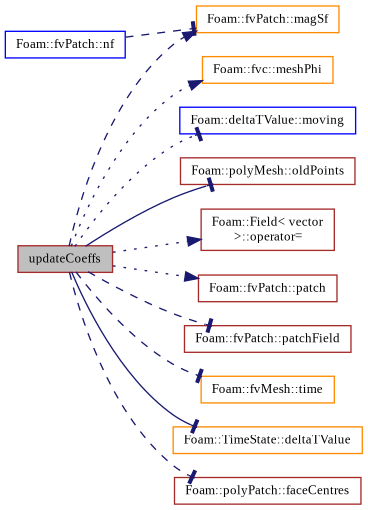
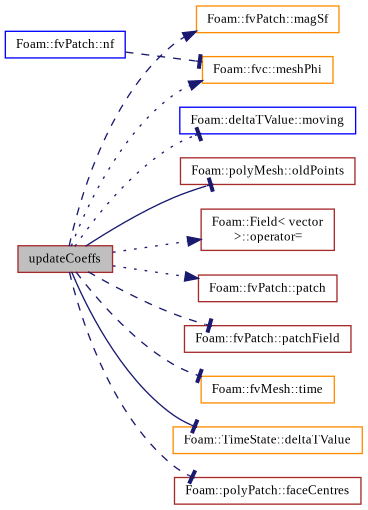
(157, 33) -> (150, 55)
